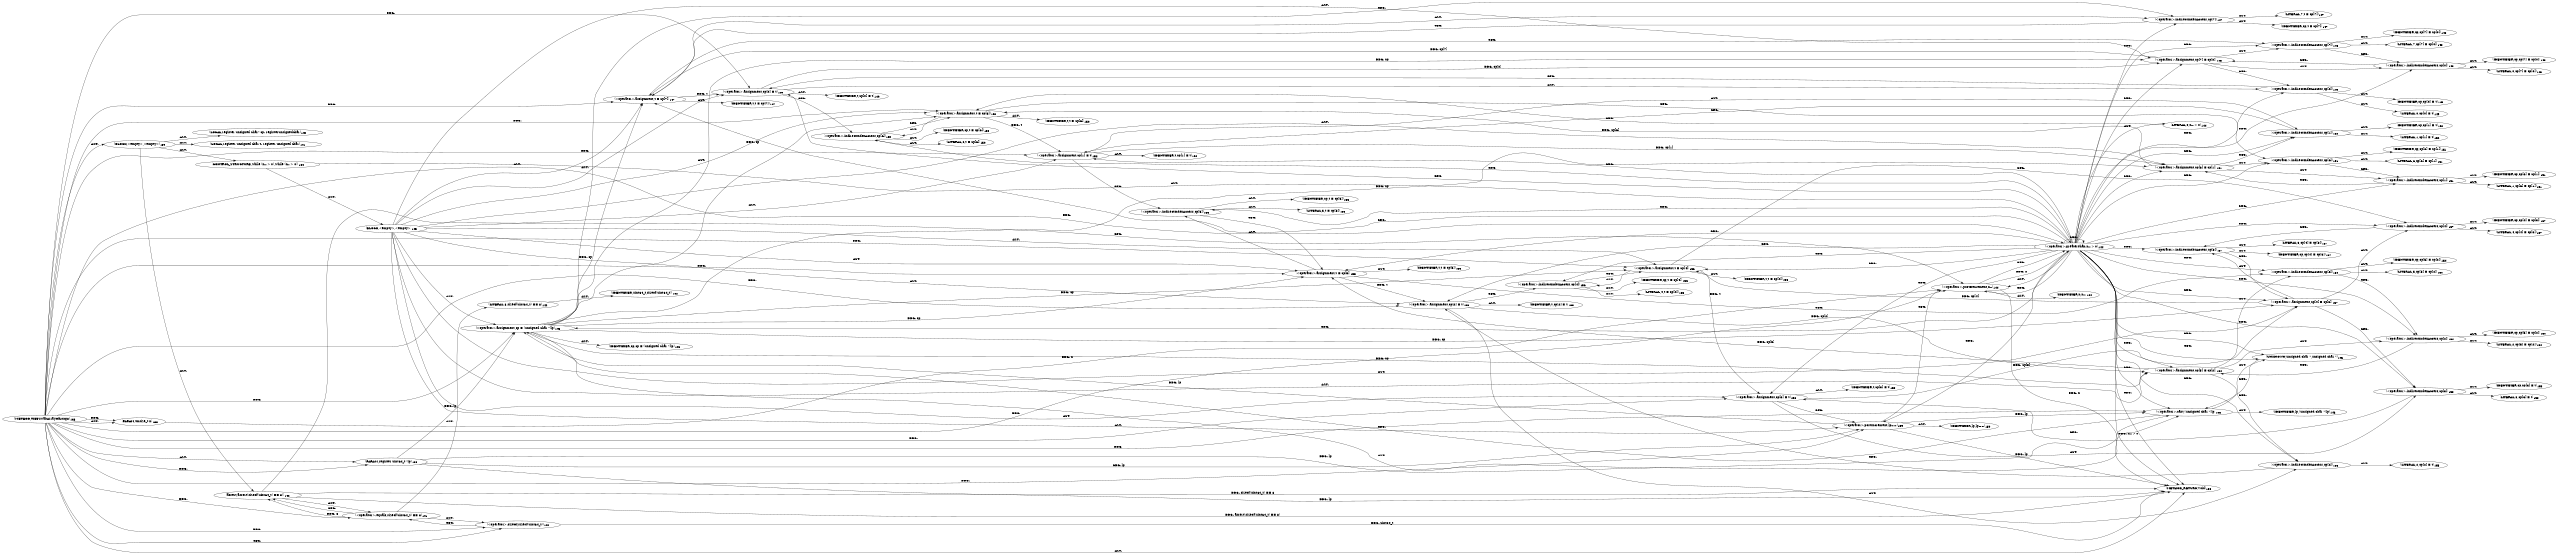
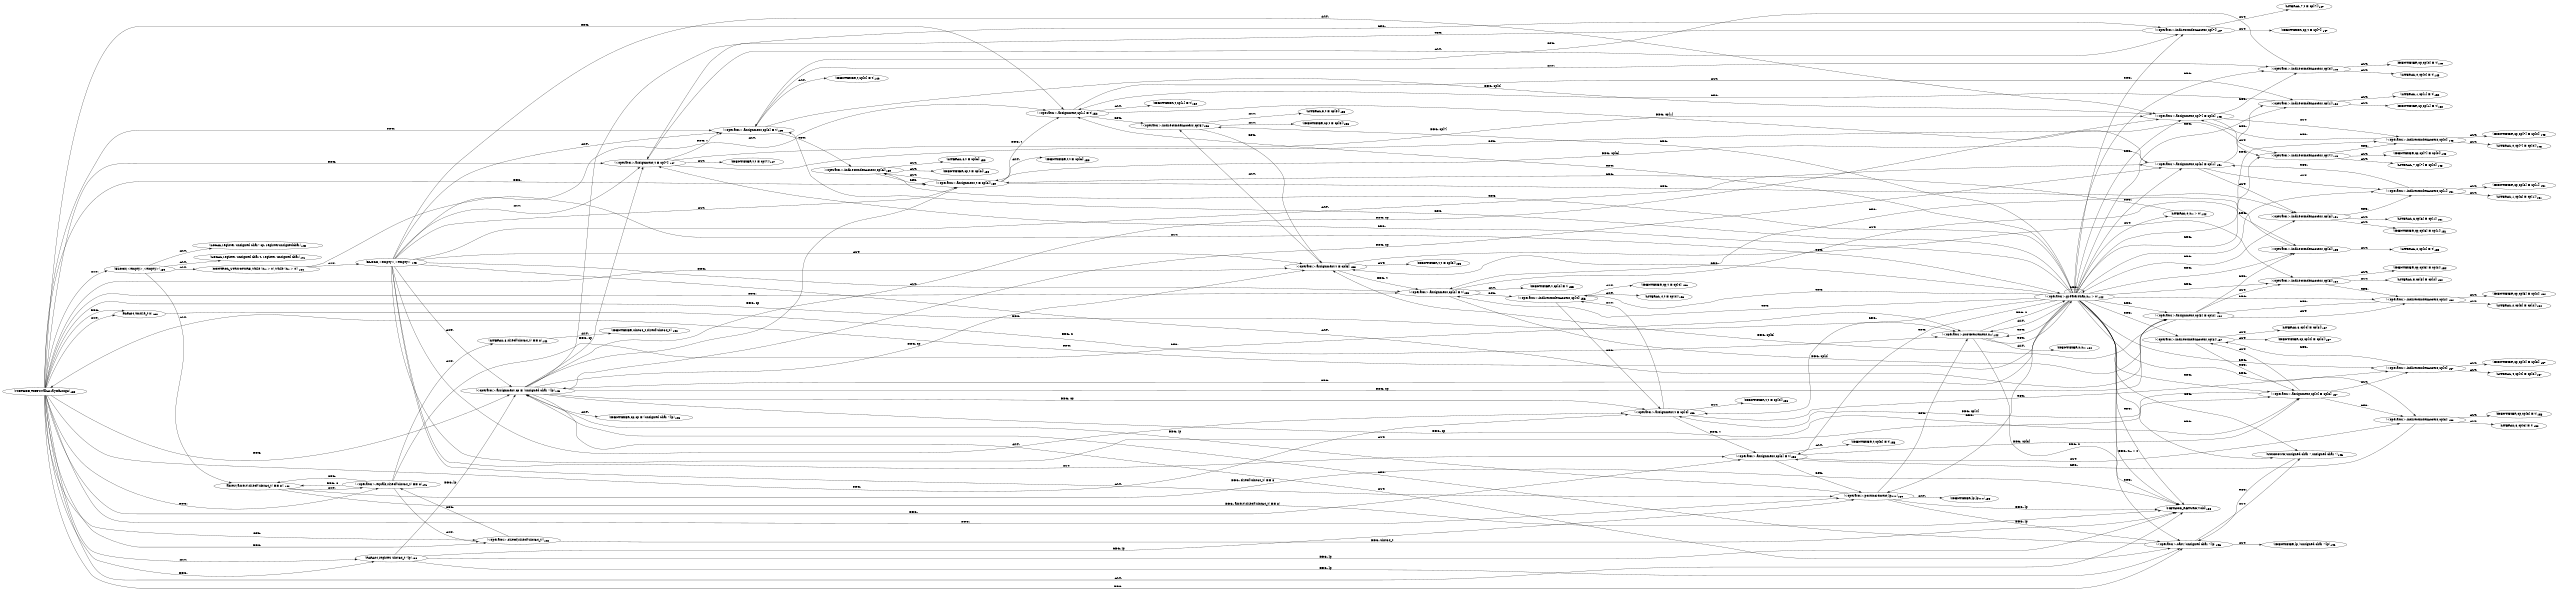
(1399, 51) -> (1407, 138)
(983, 217) -> (1068, 350)
(959, 228) -> (1147, 351)
